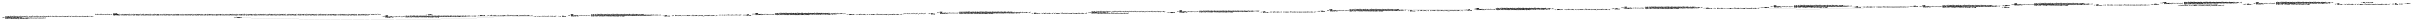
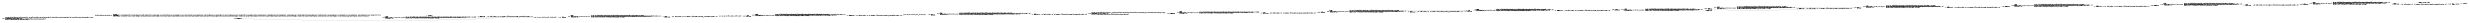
none -> (2247, 5)
none -> (1977, 7)
(1736, 8) -> none
